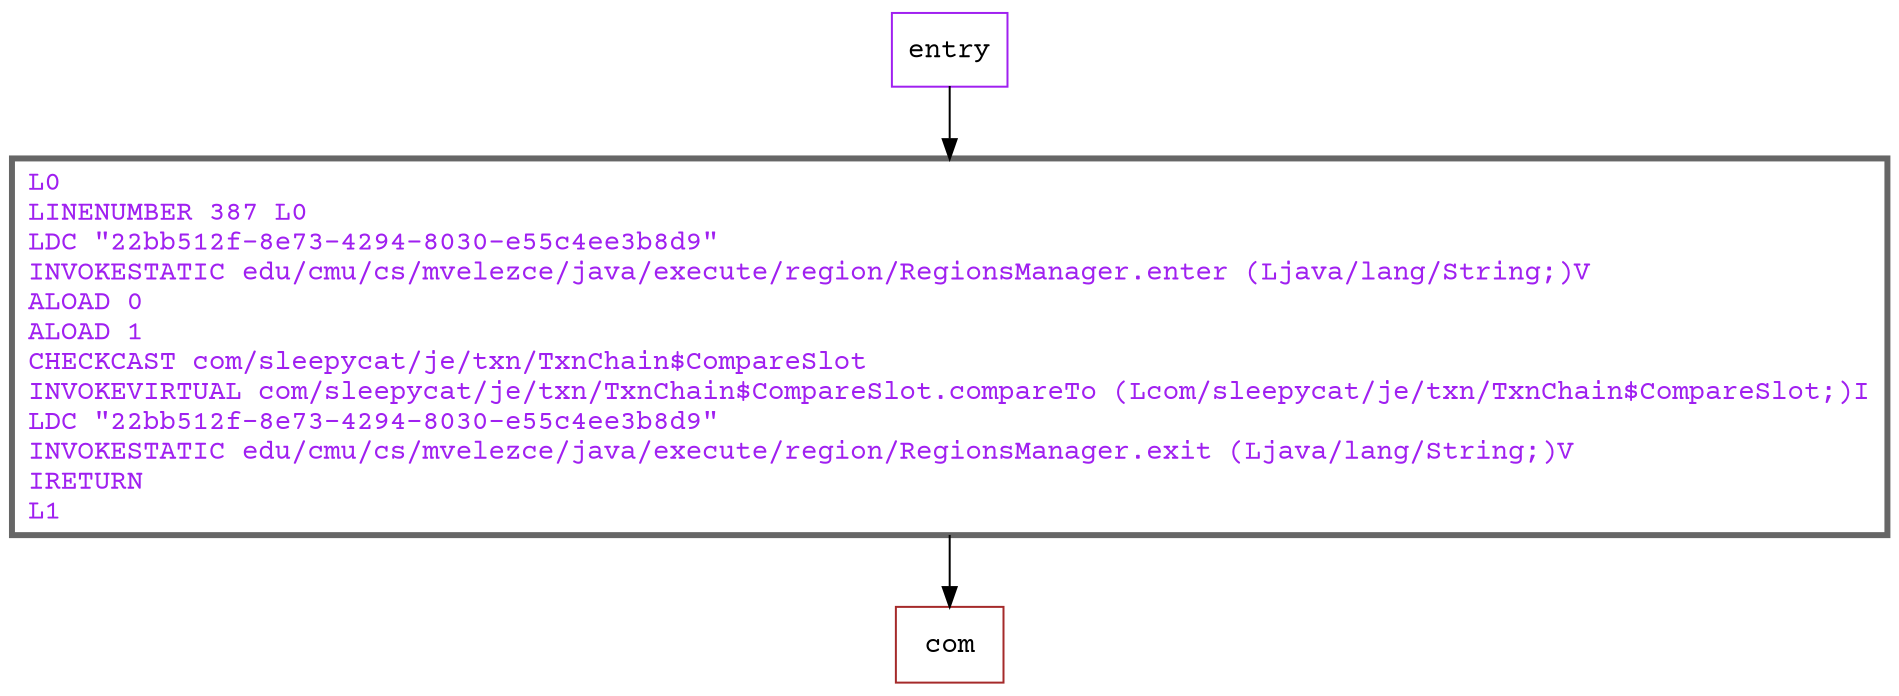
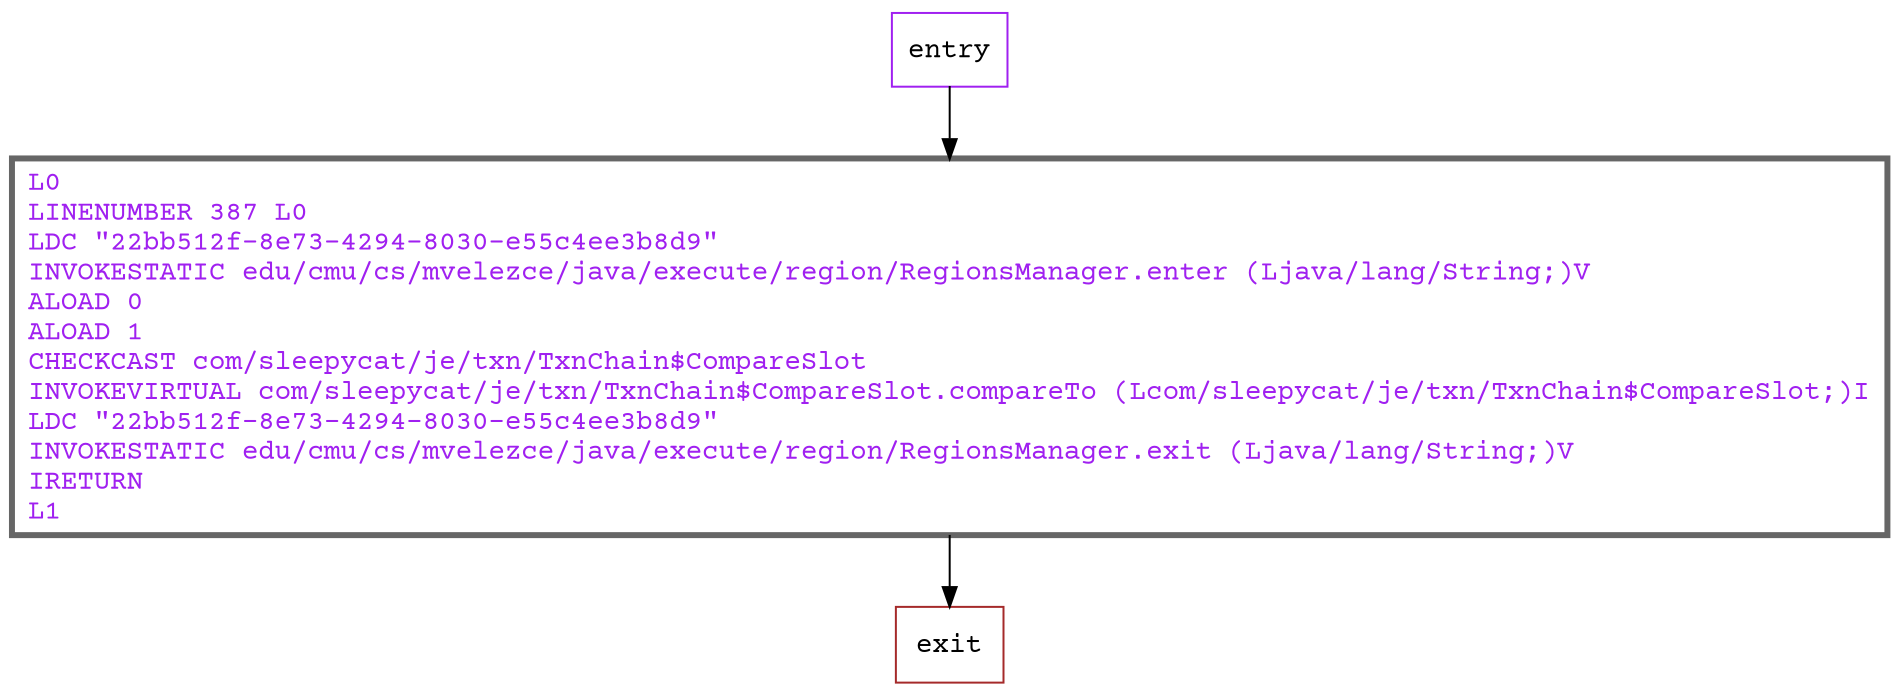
(950, 645) -> (950, 645)
